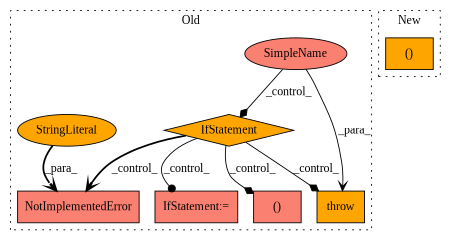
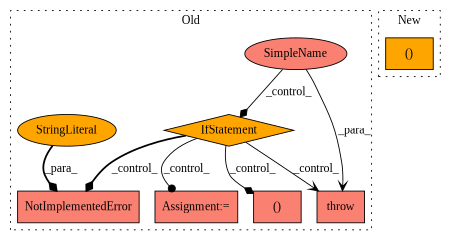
(134, 150) -> (134, 150)
(44, 164) -> (44, 164)
(279, 164) -> (279, 164)
(196, 207) -> (196, 207)
(341, 207) -> (341, 207)
